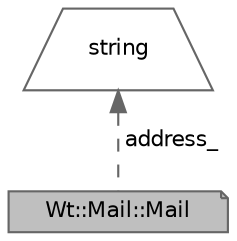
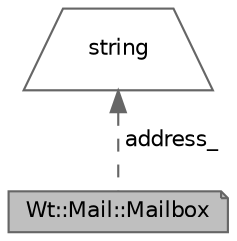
(118, 212) -> (118, 212)
